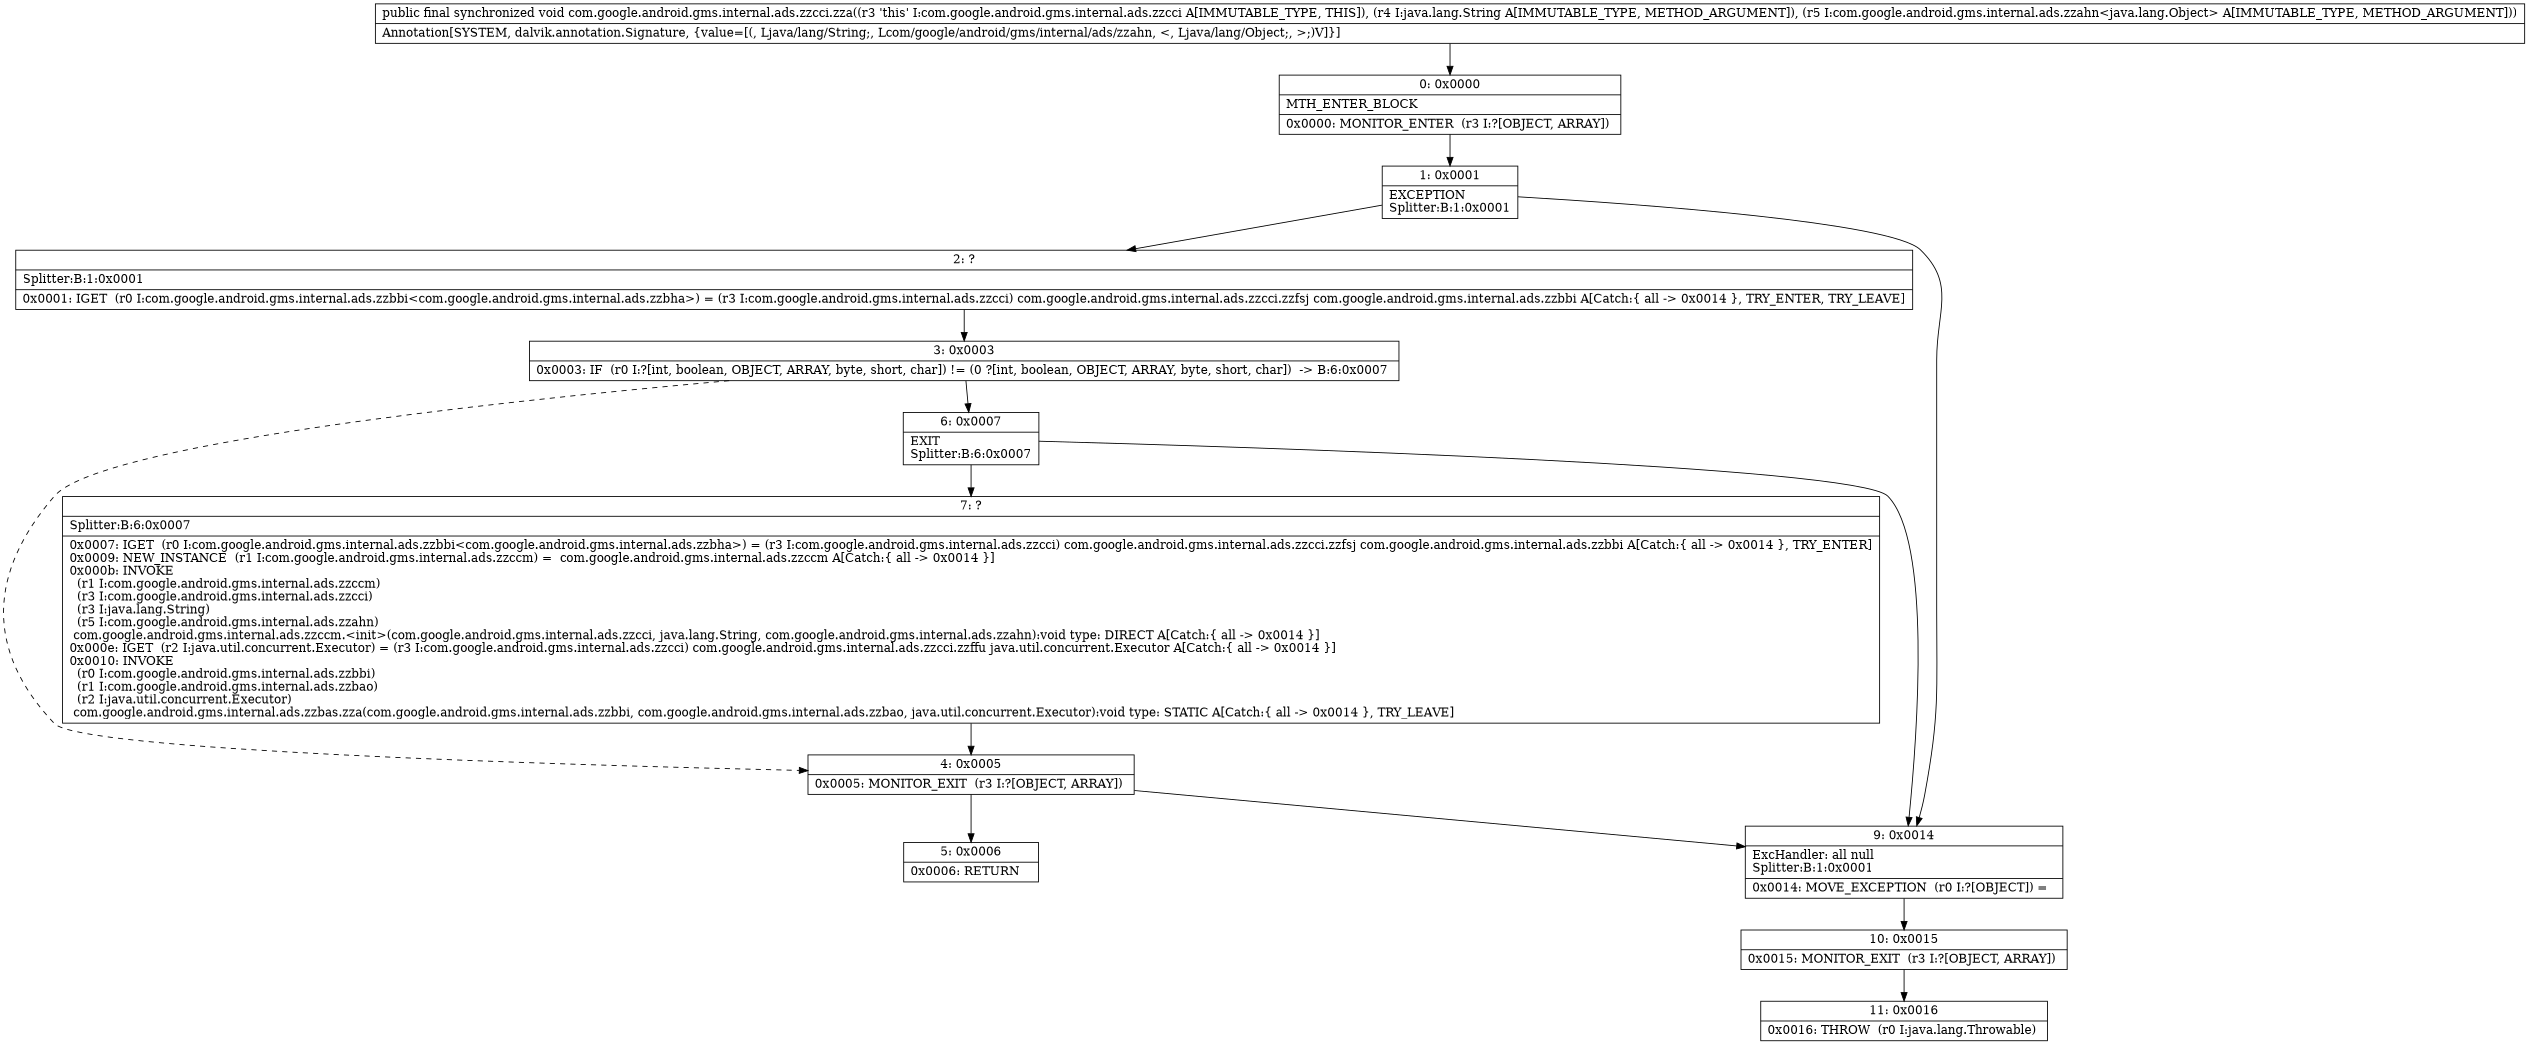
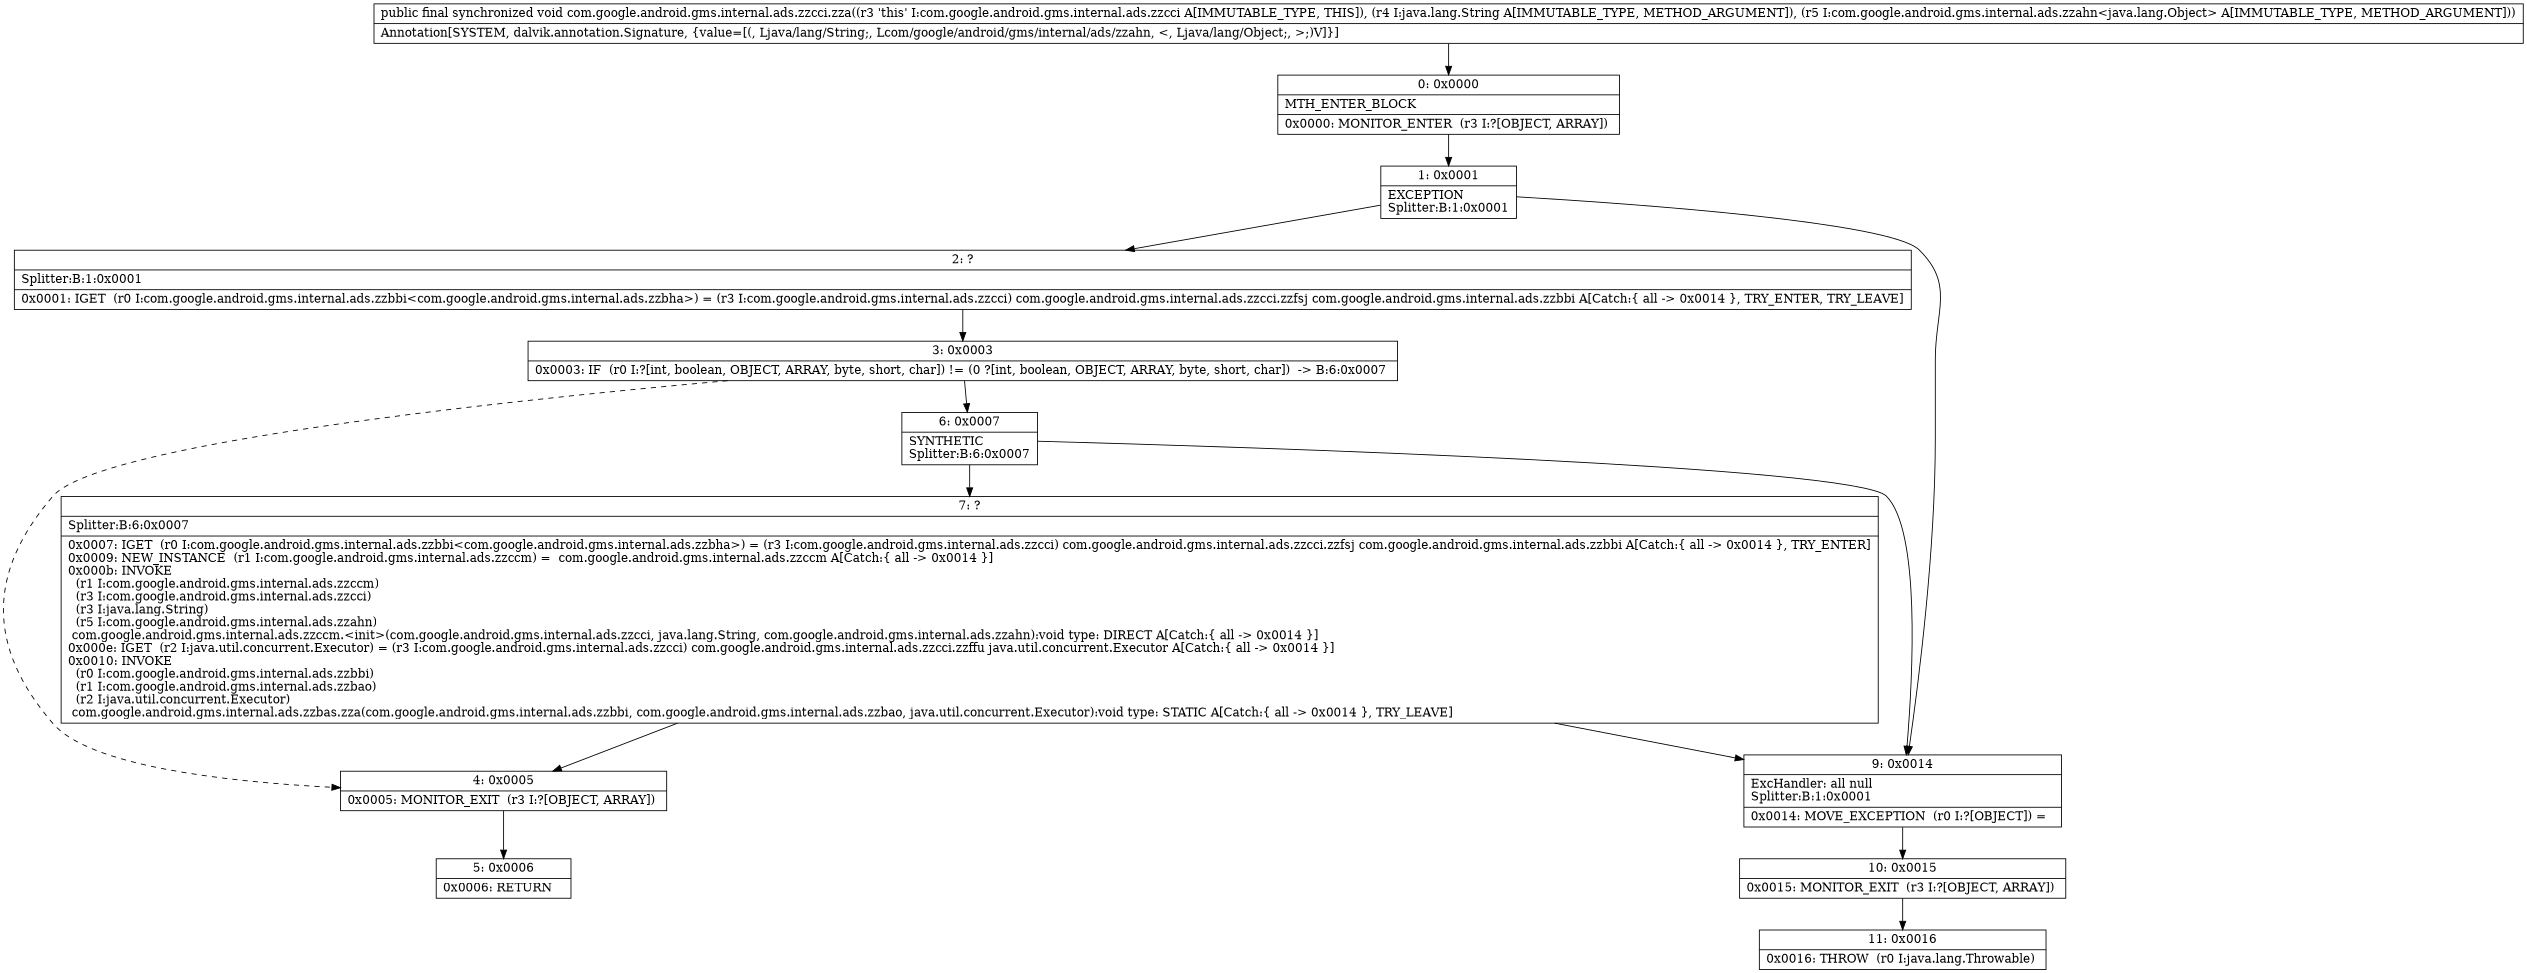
(925, 442) -> (947, 442)
(1436, 818) -> (1645, 741)
